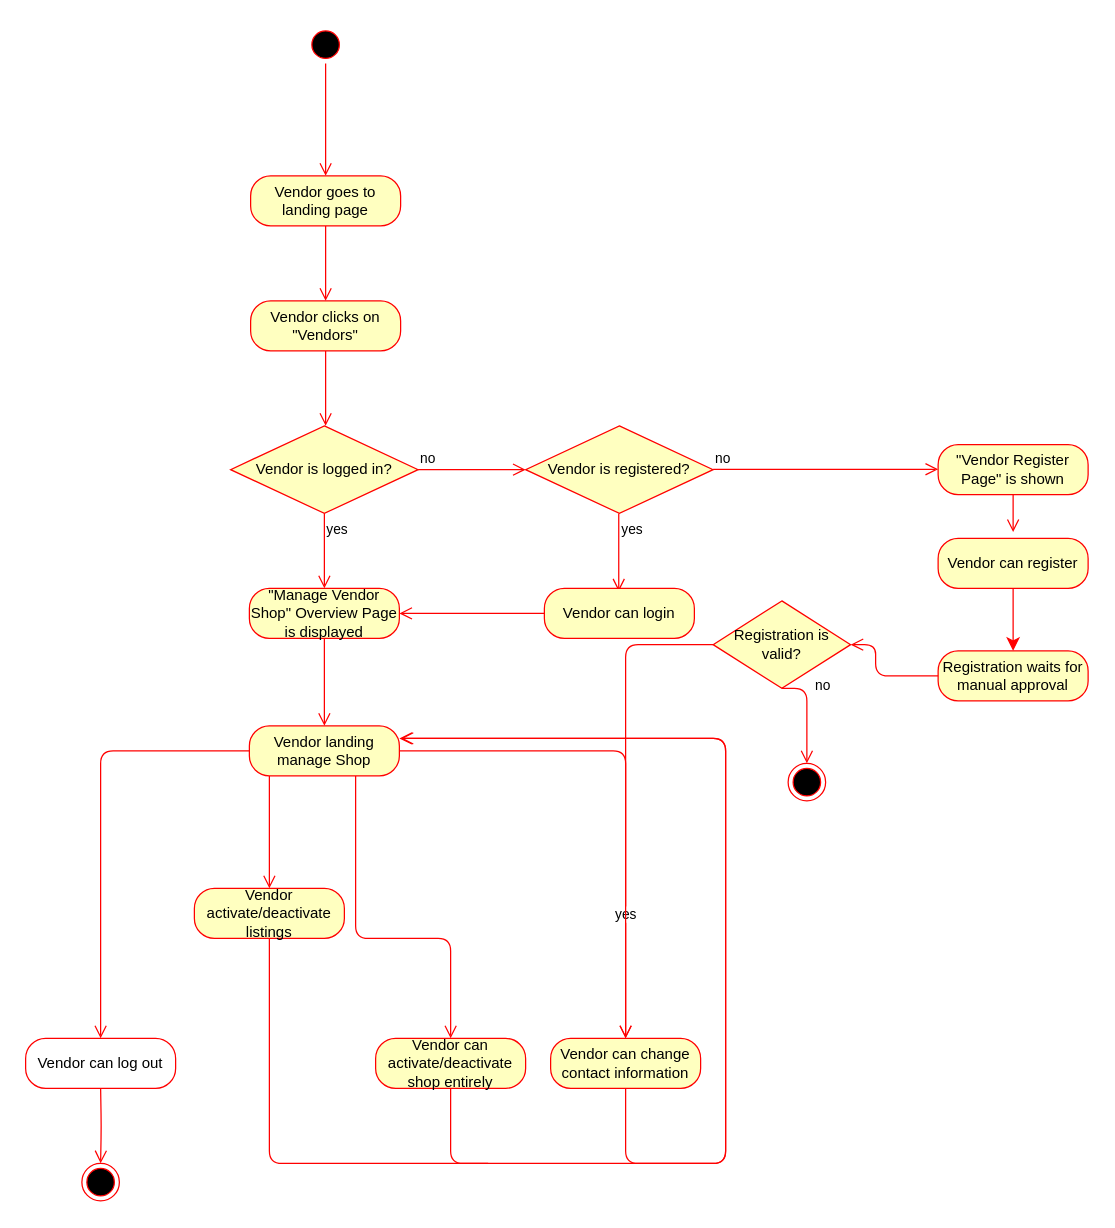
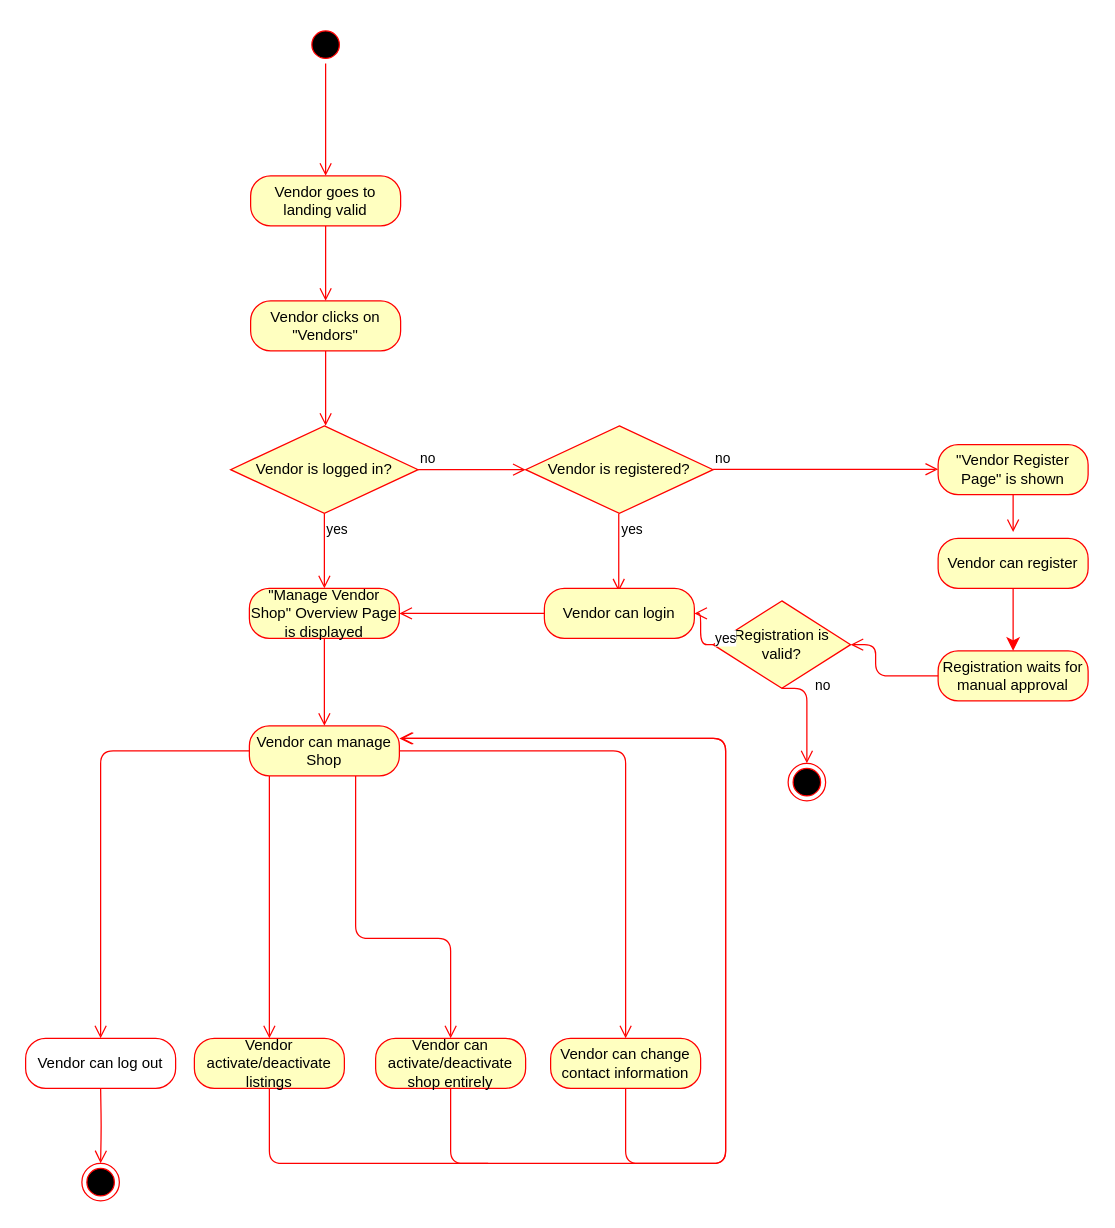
(326, 201) -> (326, 201)
(626, 661) -> (701, 631)
(324, 751) -> (324, 751)
(269, 913) -> (269, 1063)
